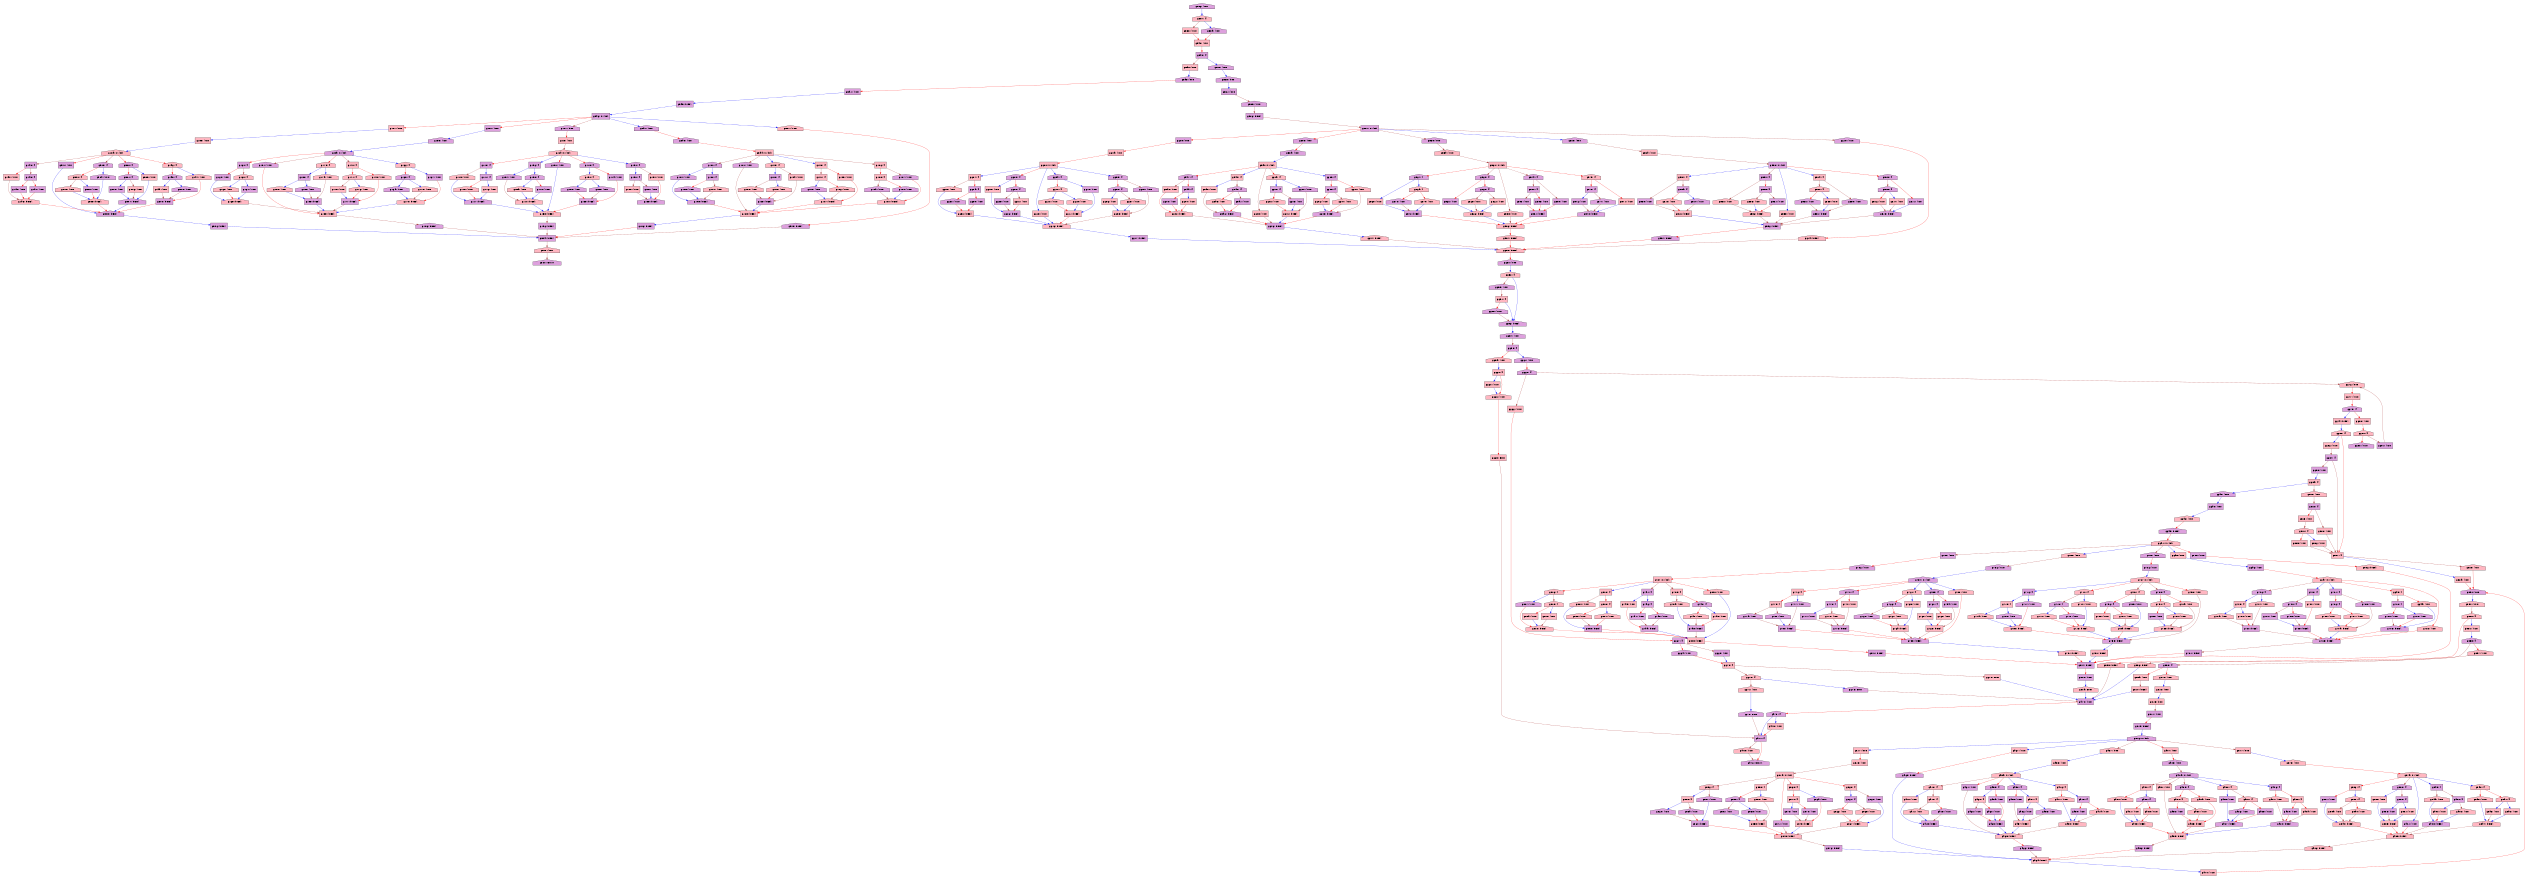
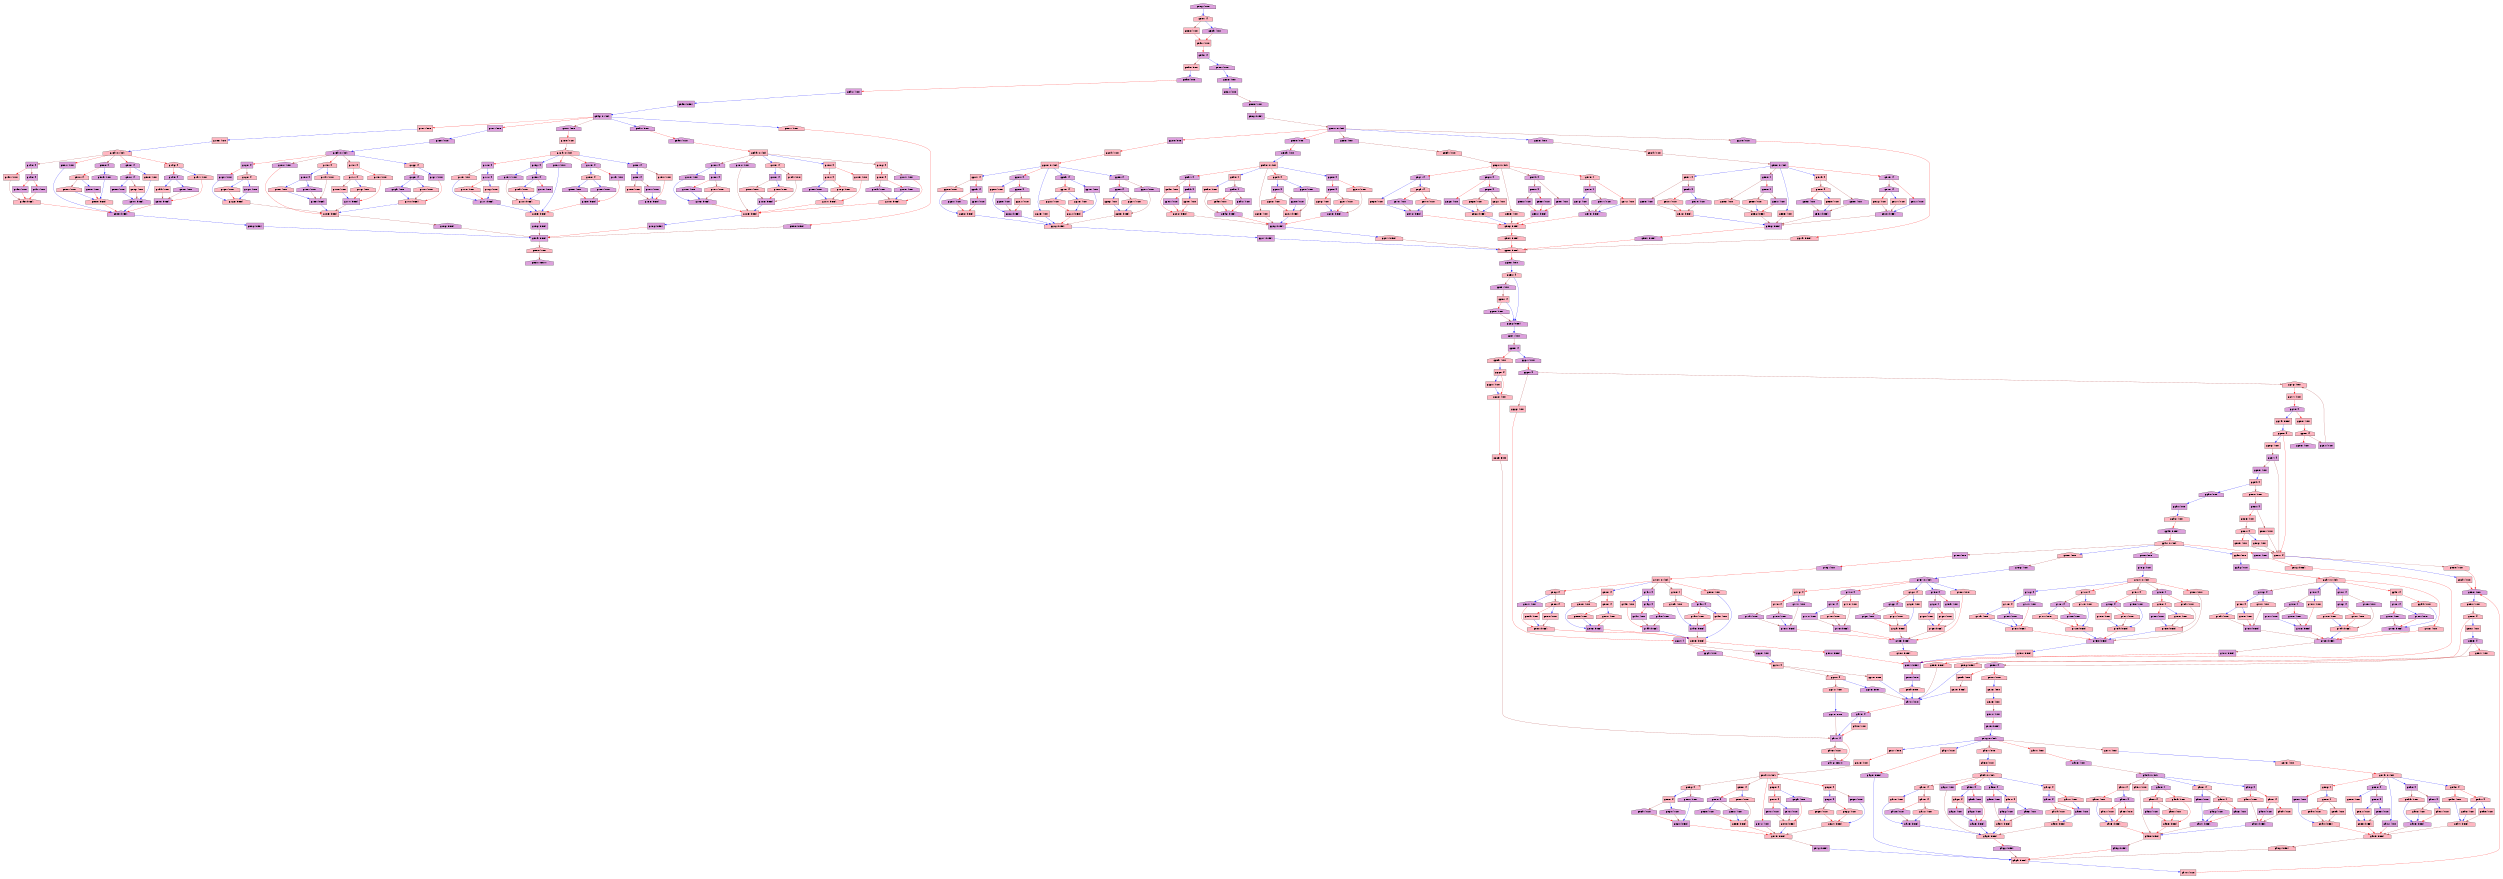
(1585, 622) -> (1587, 622)
(2066, 811) -> (2075, 805)
